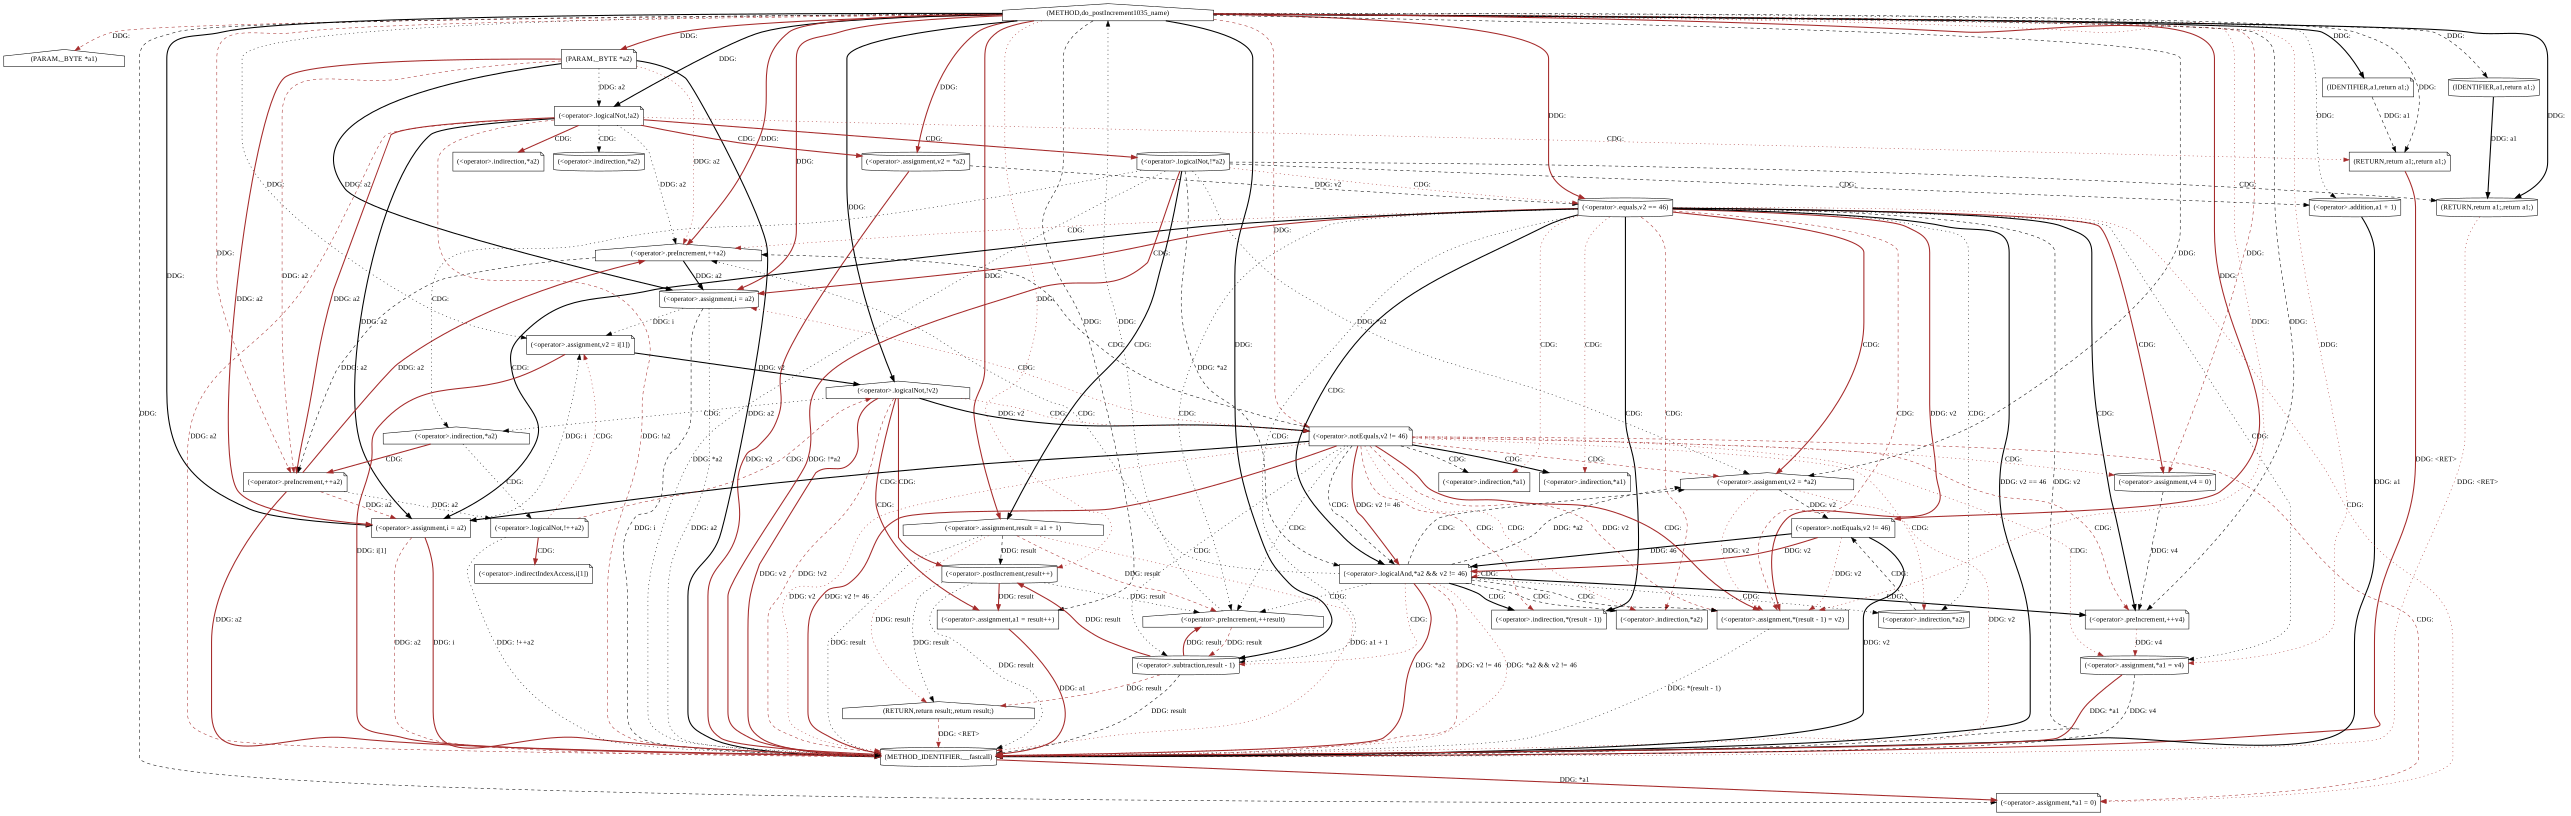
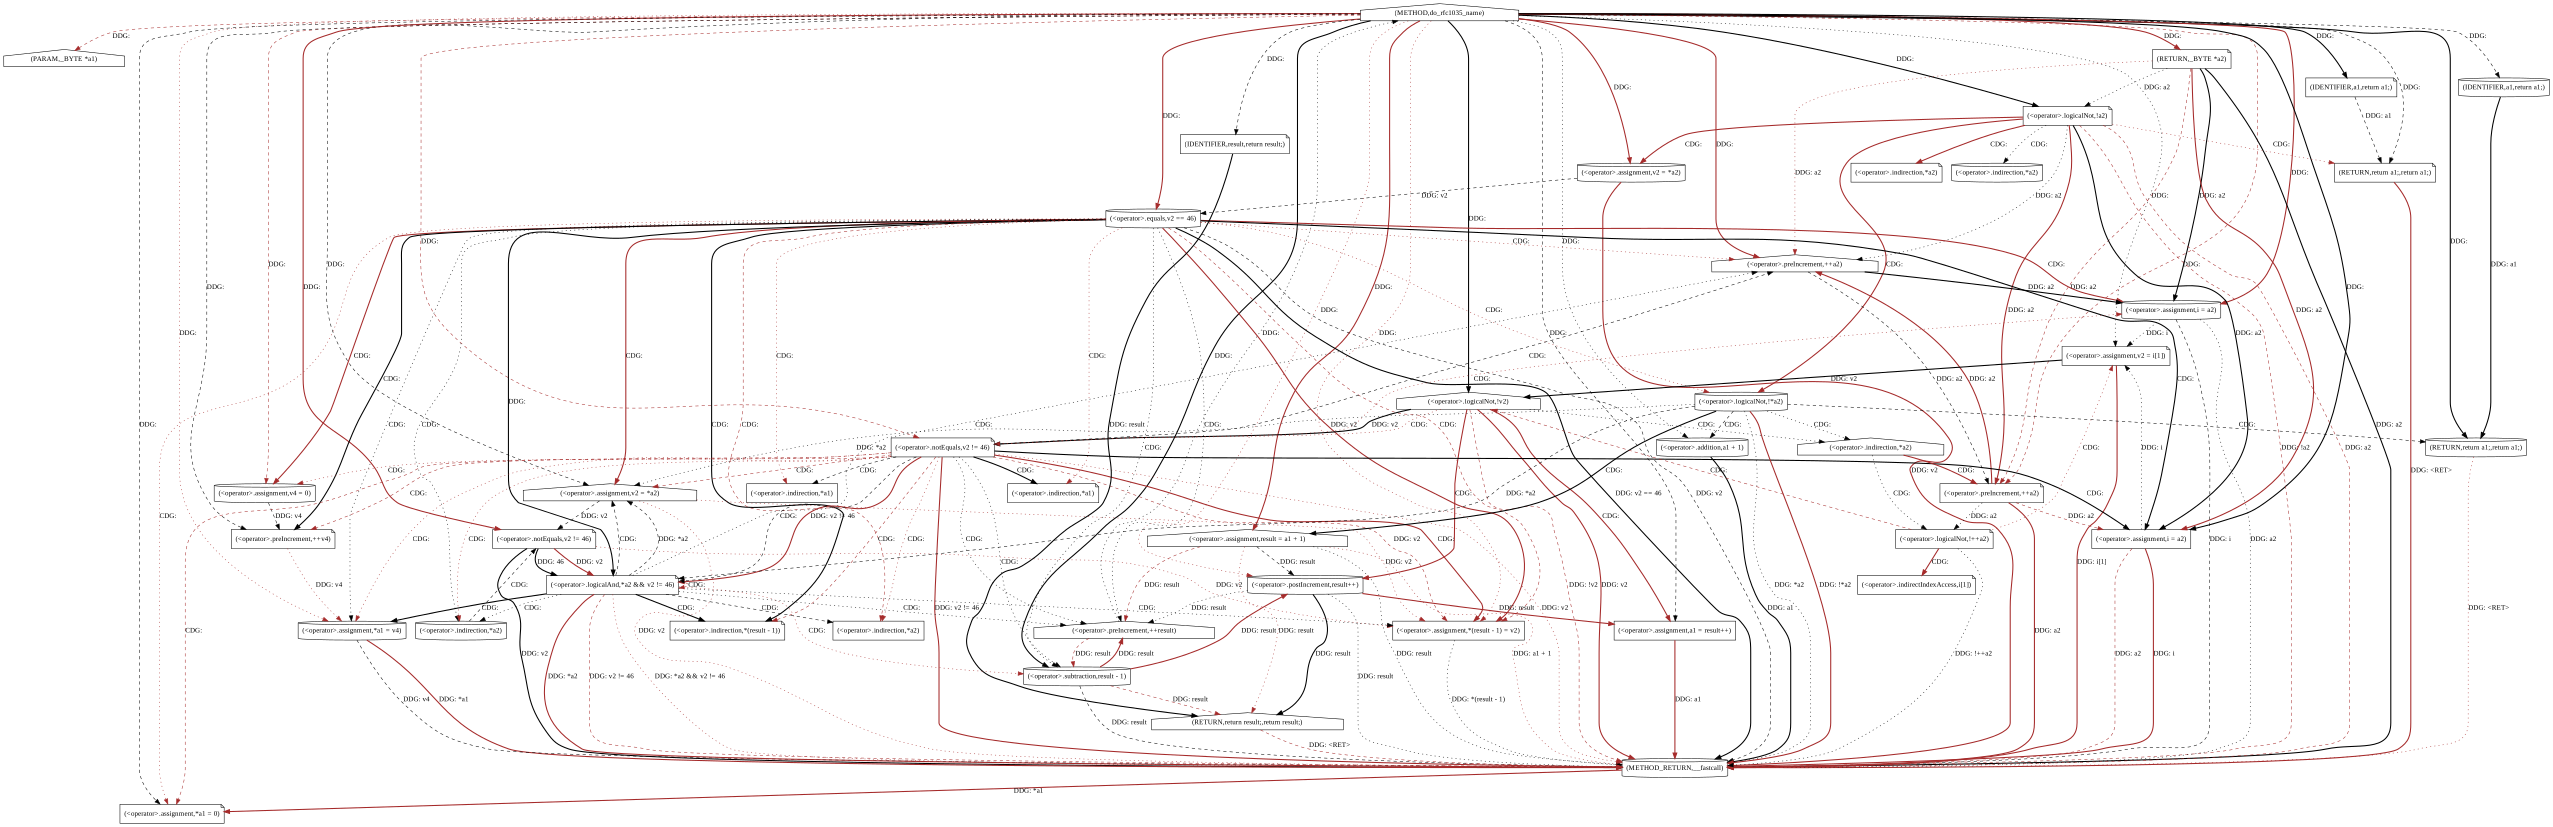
(1108, 13) -> (1440, 13)
(599, 59) -> (2192, 59)
none -> (1235, 144)
(1401, 187) -> (1452, 304)
(1338, 391) -> (518, 402)
(1761, 592) -> (471, 606)
(1590, 603) -> (1015, 605)
(913, 634) -> (1313, 654)
(938, 757) -> (1675, 768)
